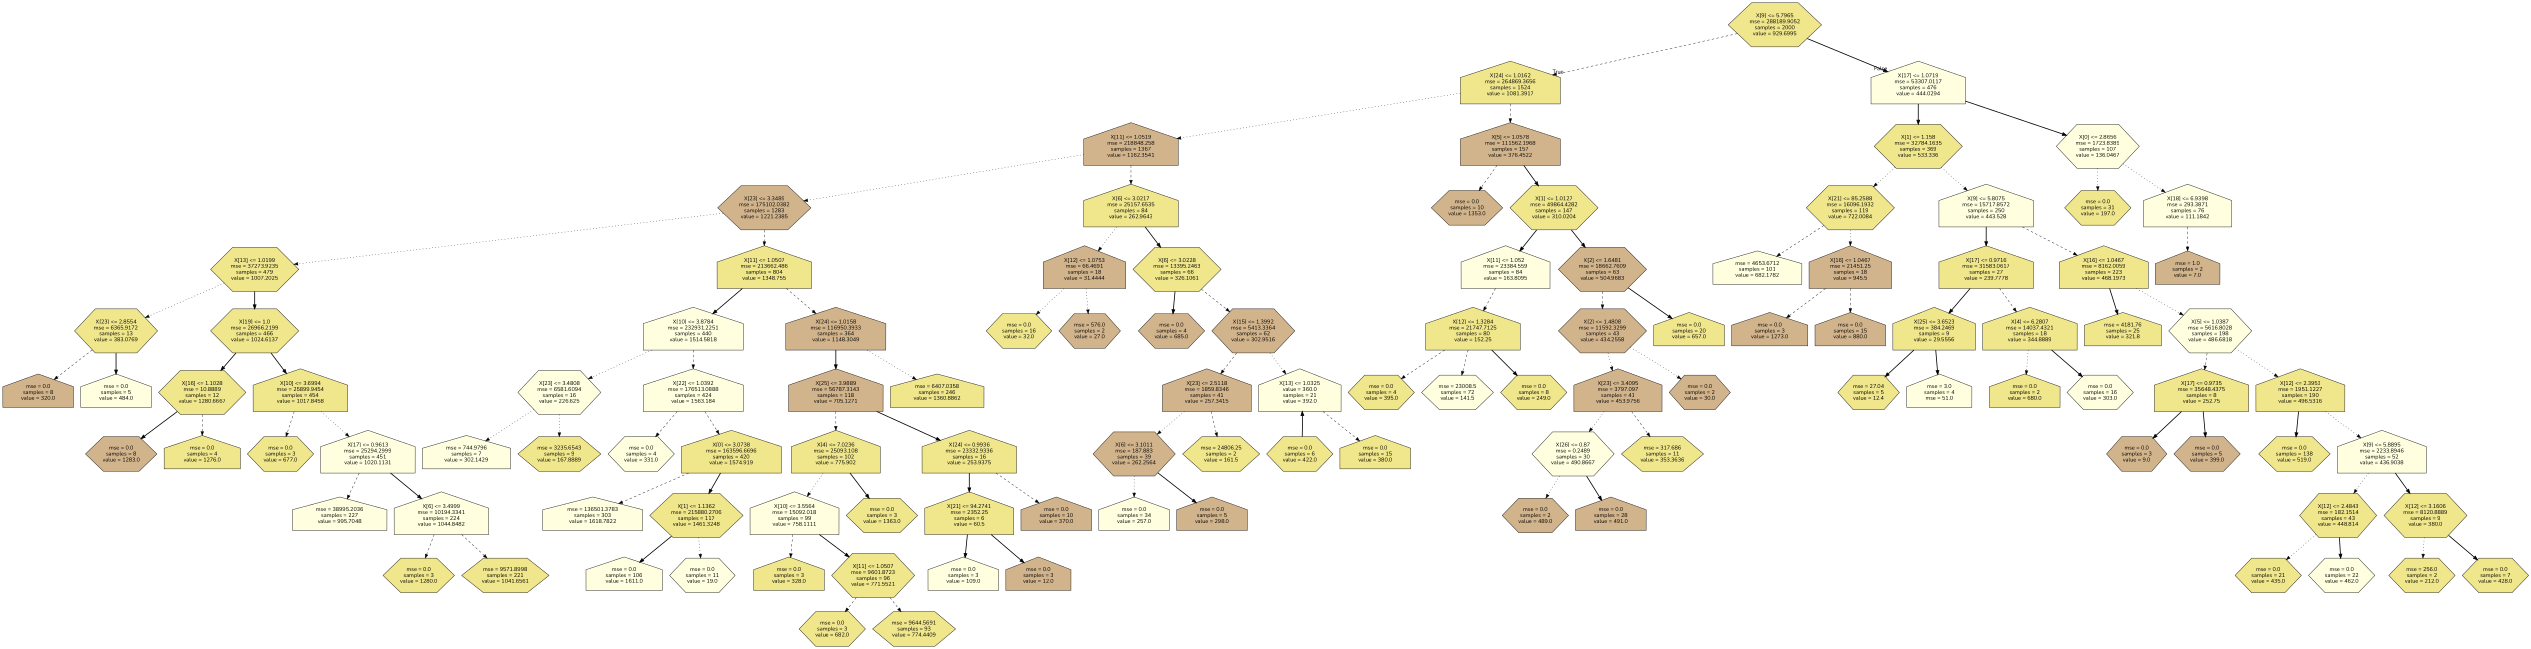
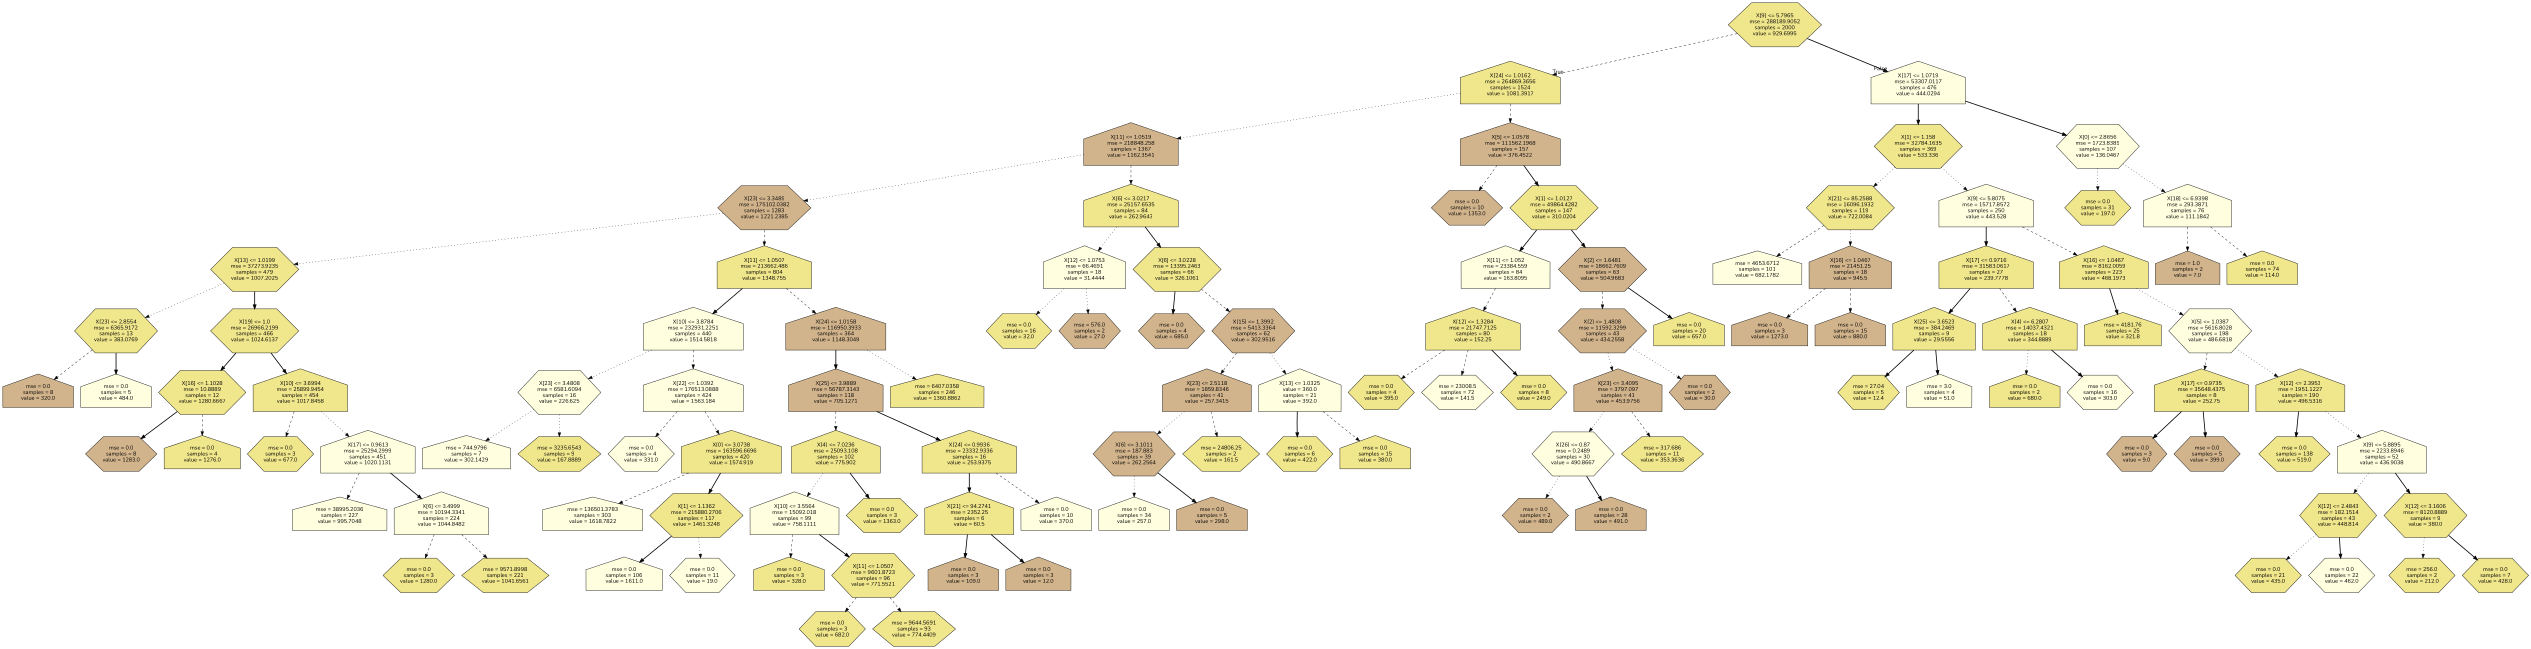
(1084, 269) -> (1084, 269)
none -> (2262, 269)
(1939, 392) -> (1939, 392)
(1302, 426) -> (1297, 422)
(1056, 515) -> (1056, 515)
(963, 575) -> (963, 575)
